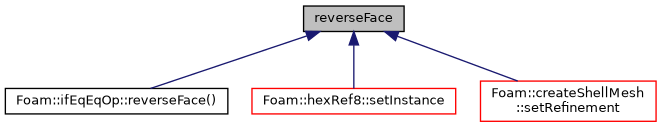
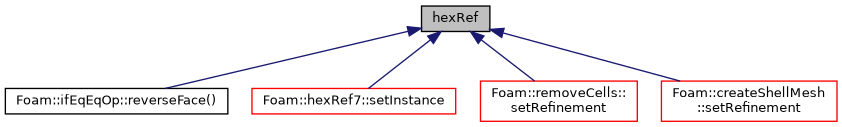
(354, 19) -> (456, 19)
(354, 101) -> (354, 101)
none -> (559, 101)
